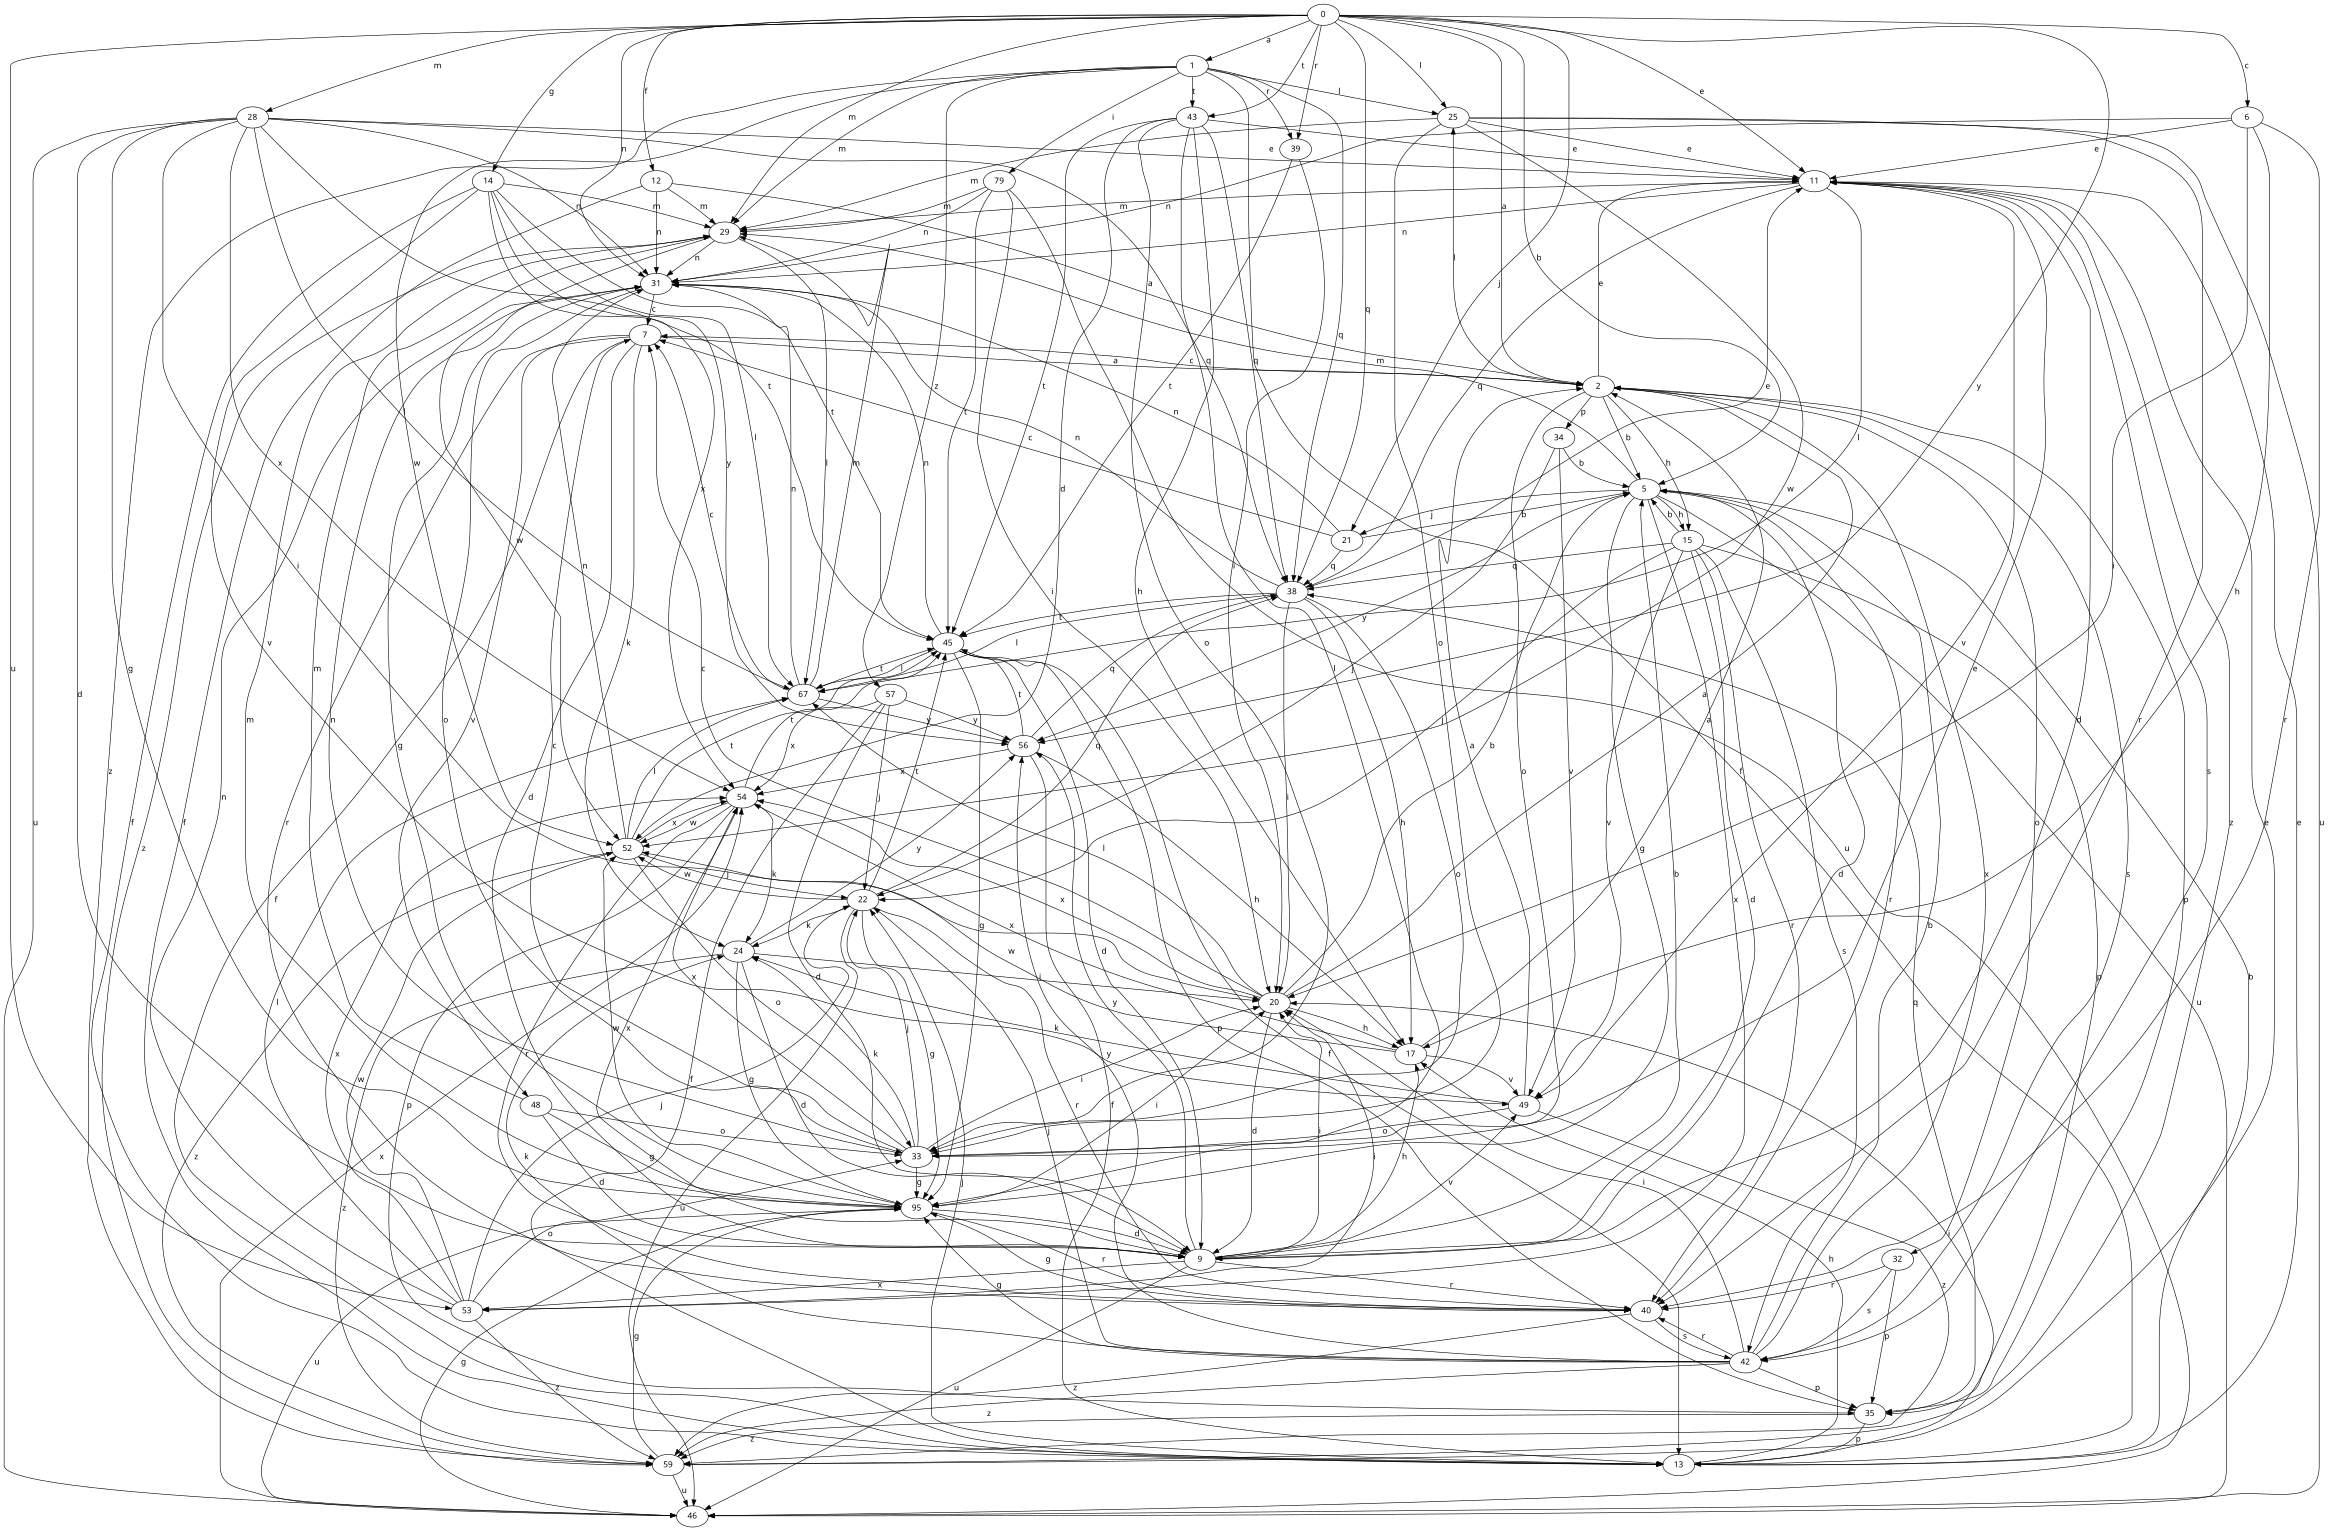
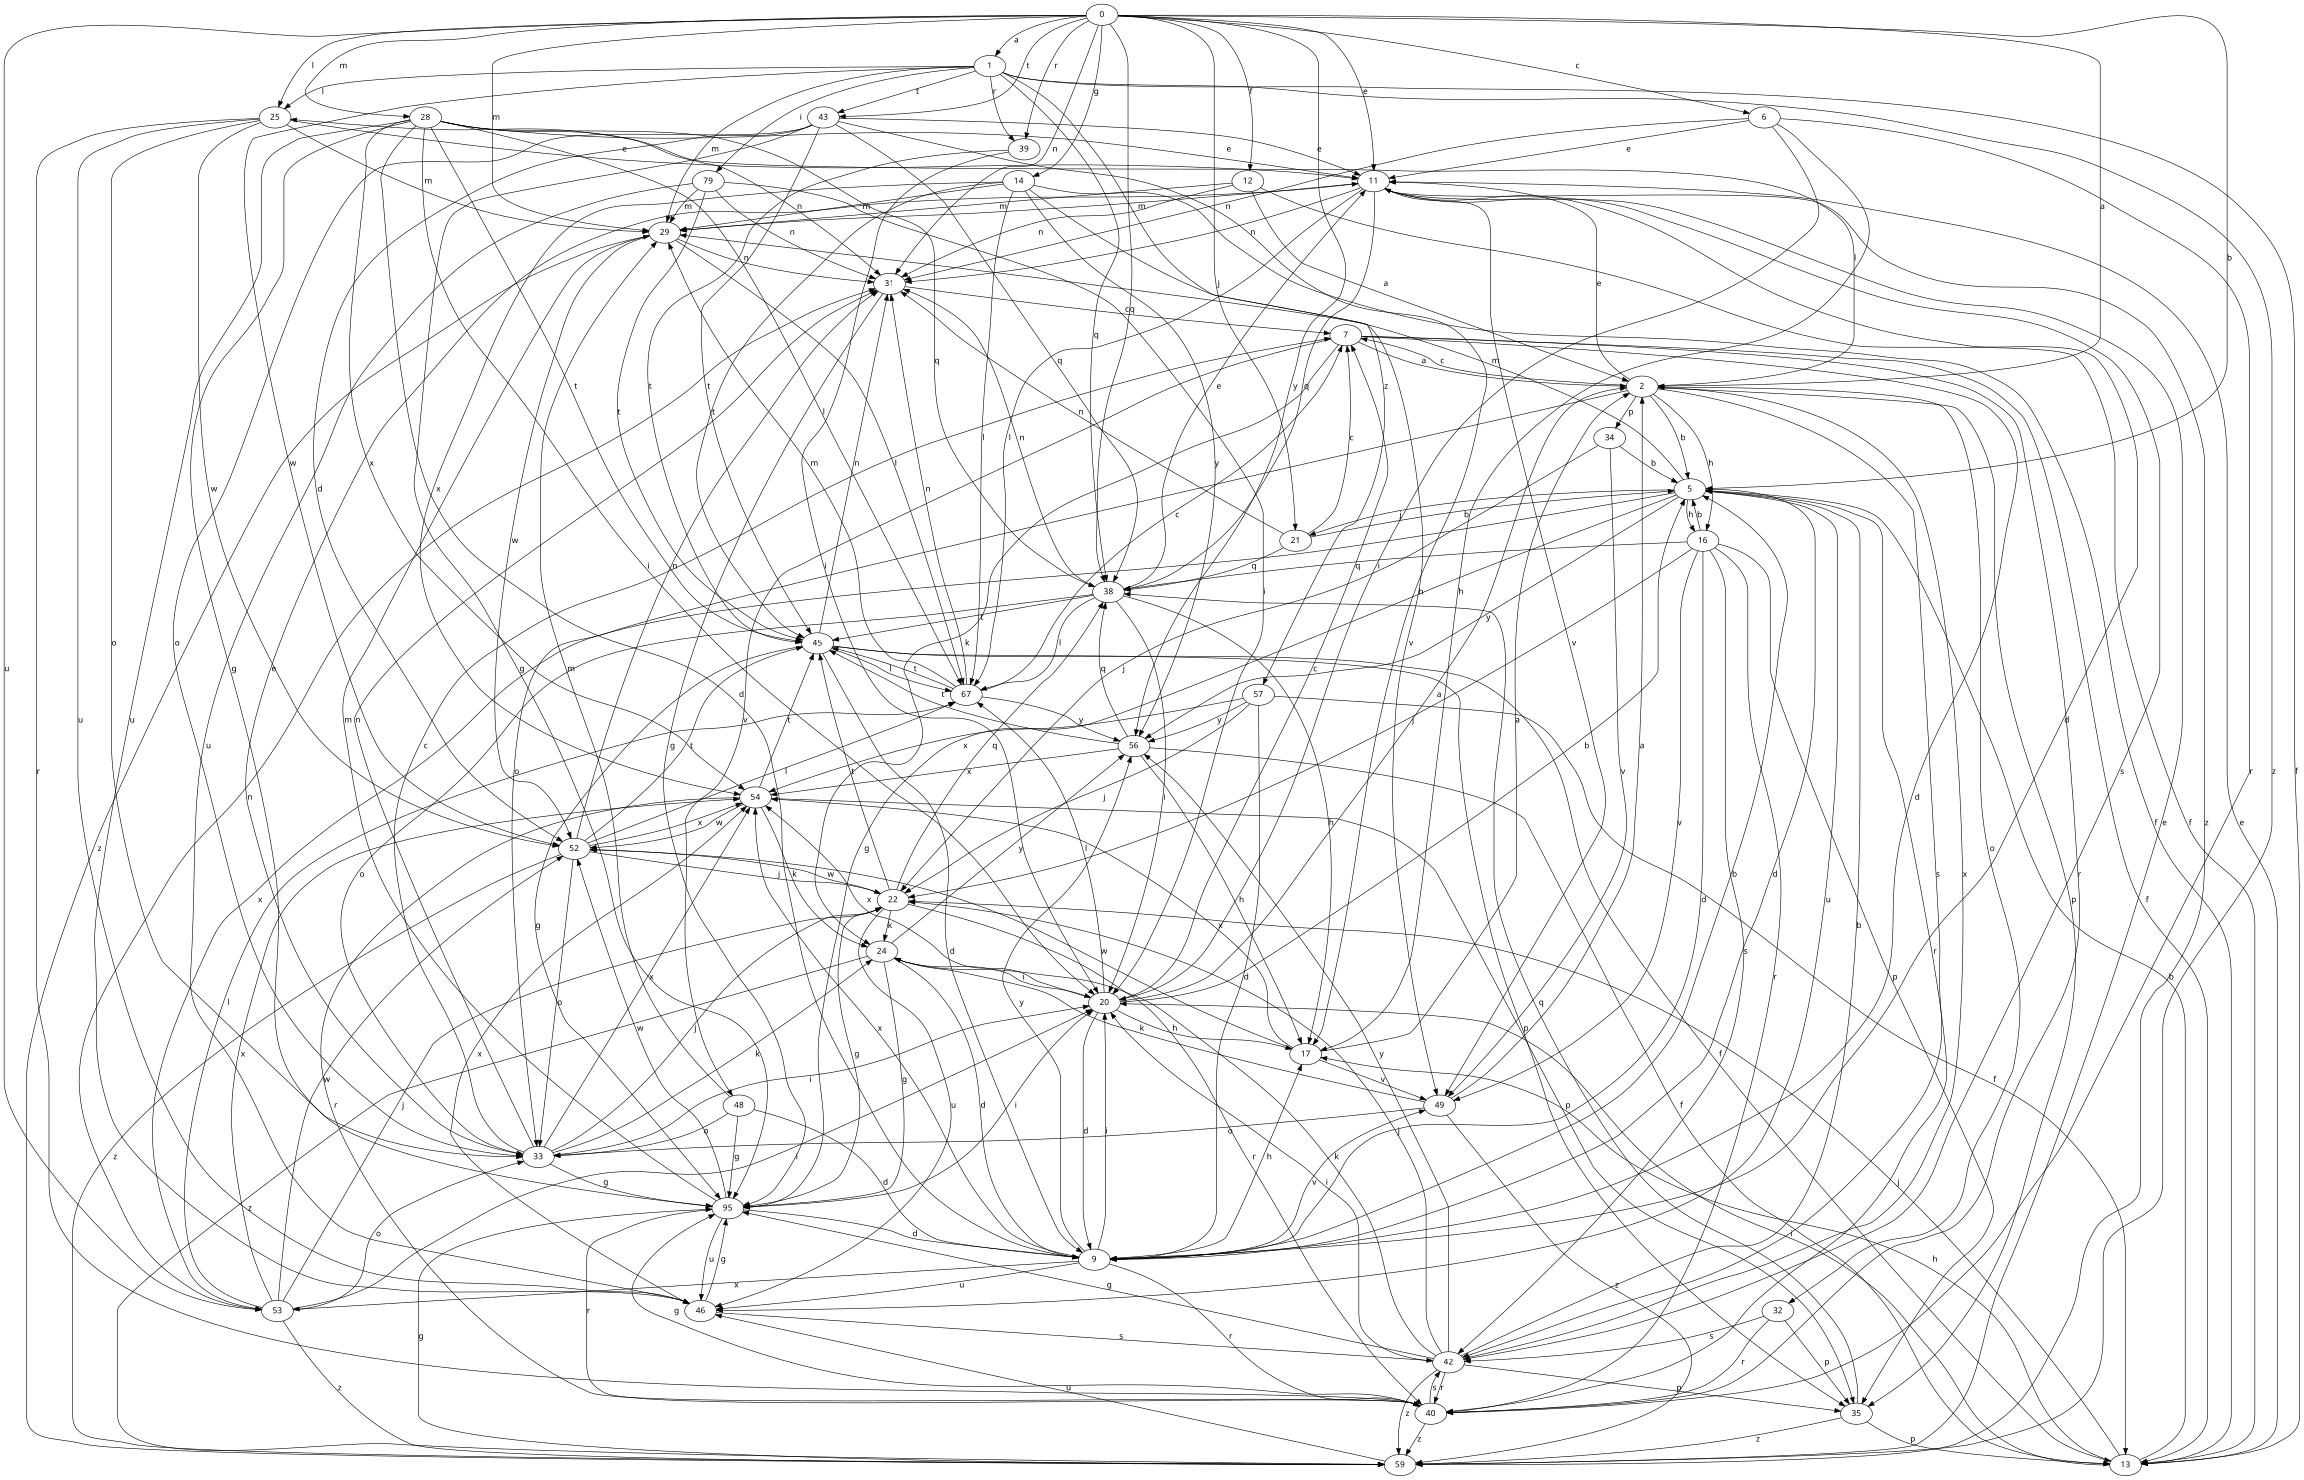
(1688, 541) -> (1703, 541)
(1335, 669) -> (522, 669)
(449, 767) -> none
none -> (1072, 1336)
